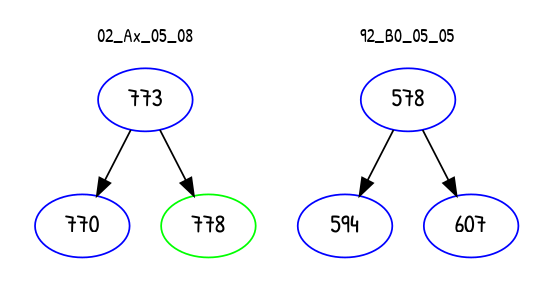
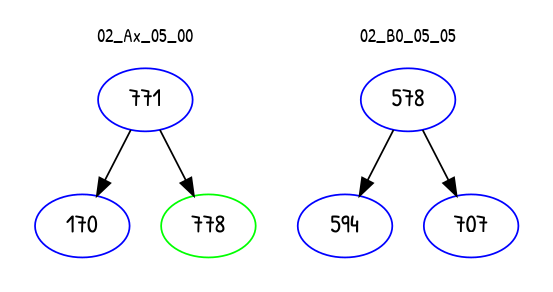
(145, 38) -> (145, 38)
(408, 38) -> (408, 38)
(145, 100) -> (145, 100)
(82, 226) -> (82, 226)
(471, 226) -> (471, 226)
